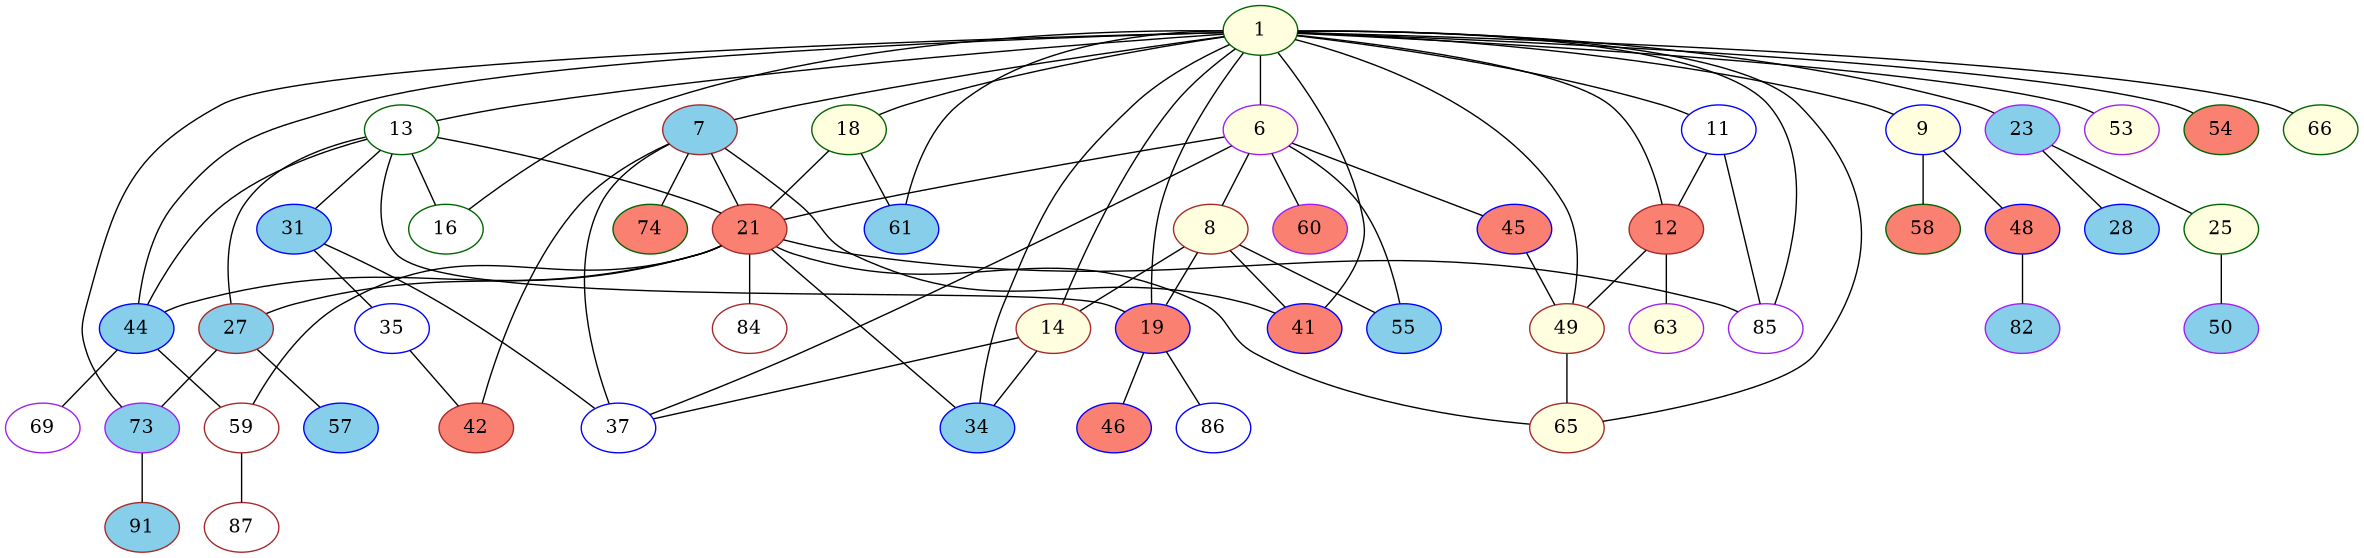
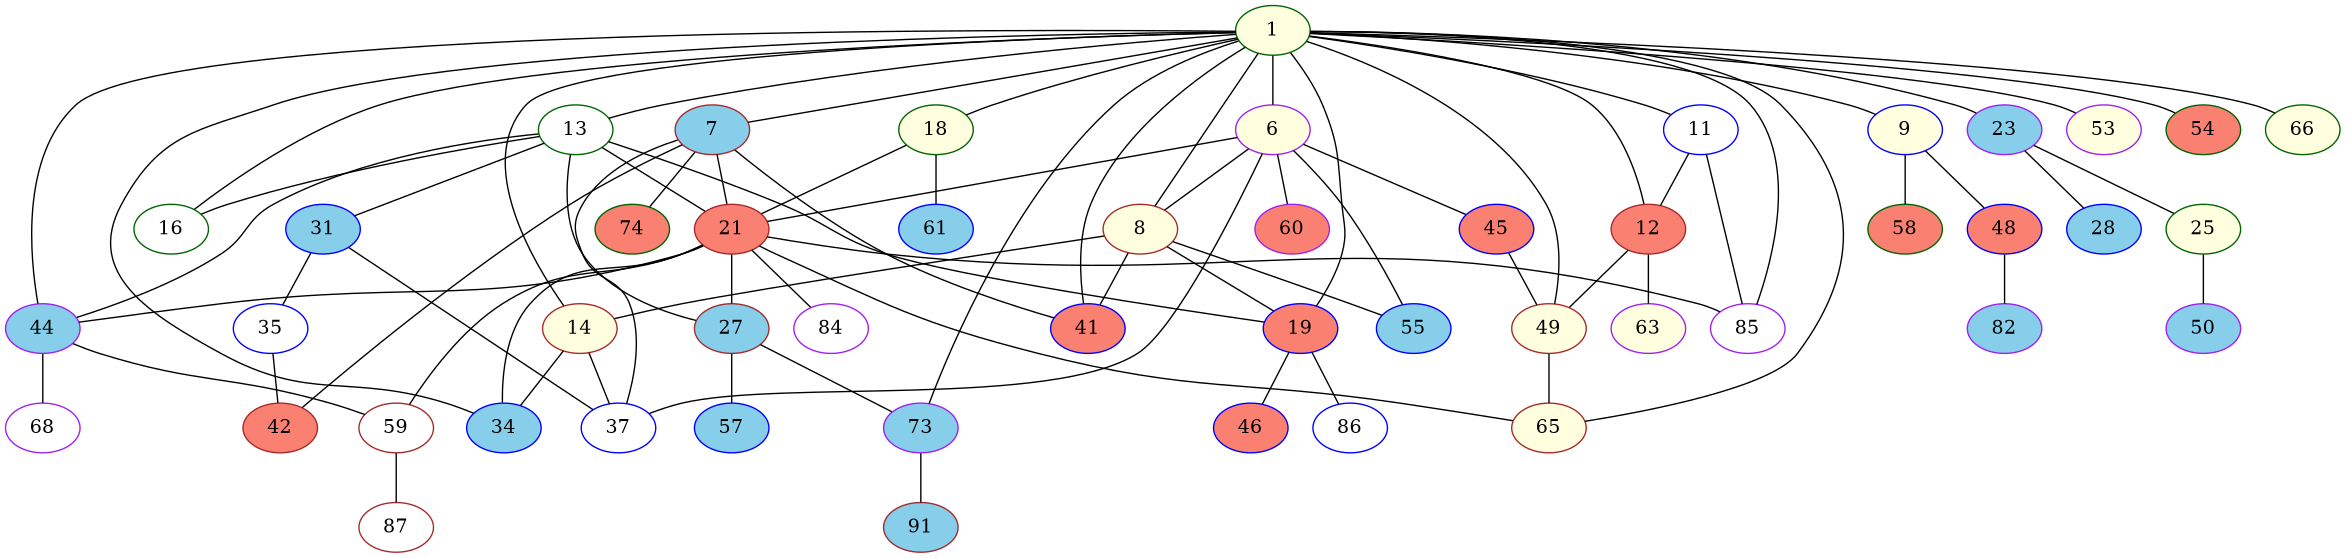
(970, 97) -> (1206, 130)
(137, 329) -> (43, 329)
(750, 329) -> (831, 329)
(43, 428) -> (43, 428)
